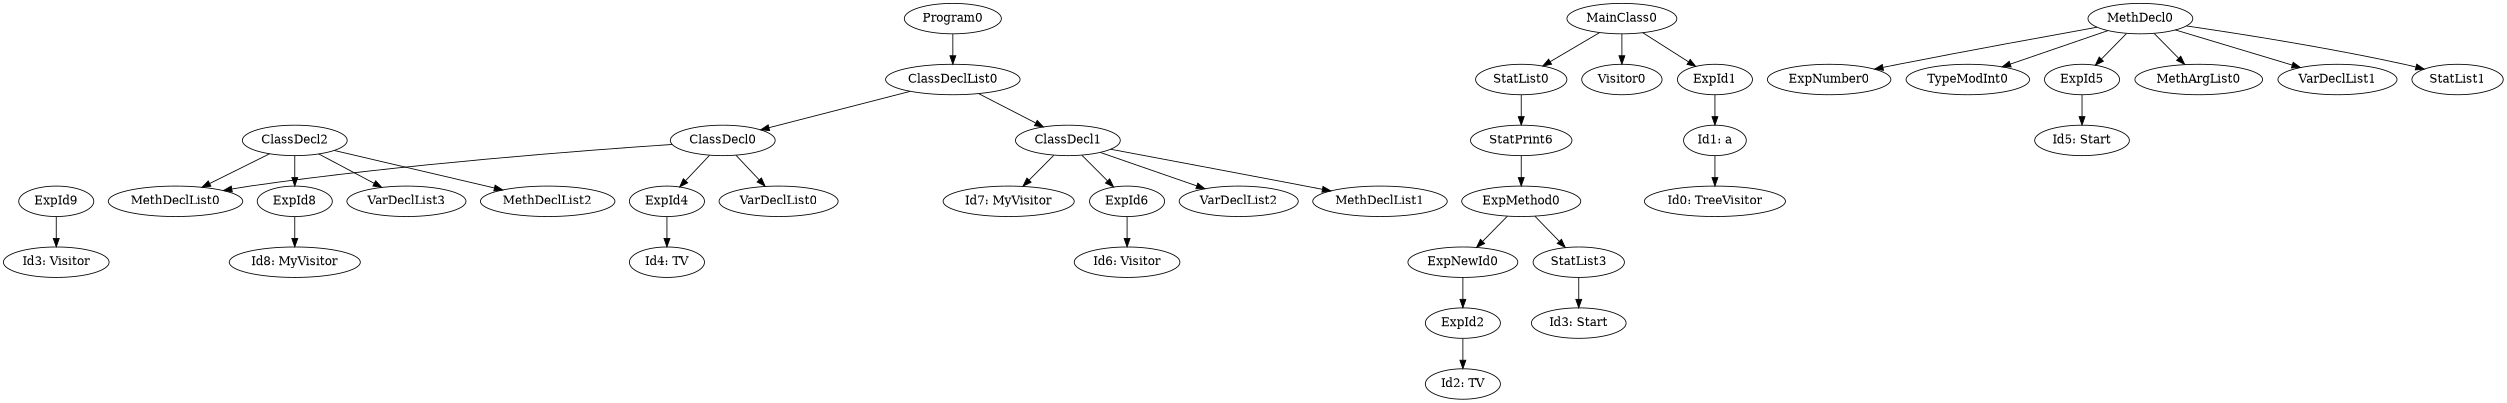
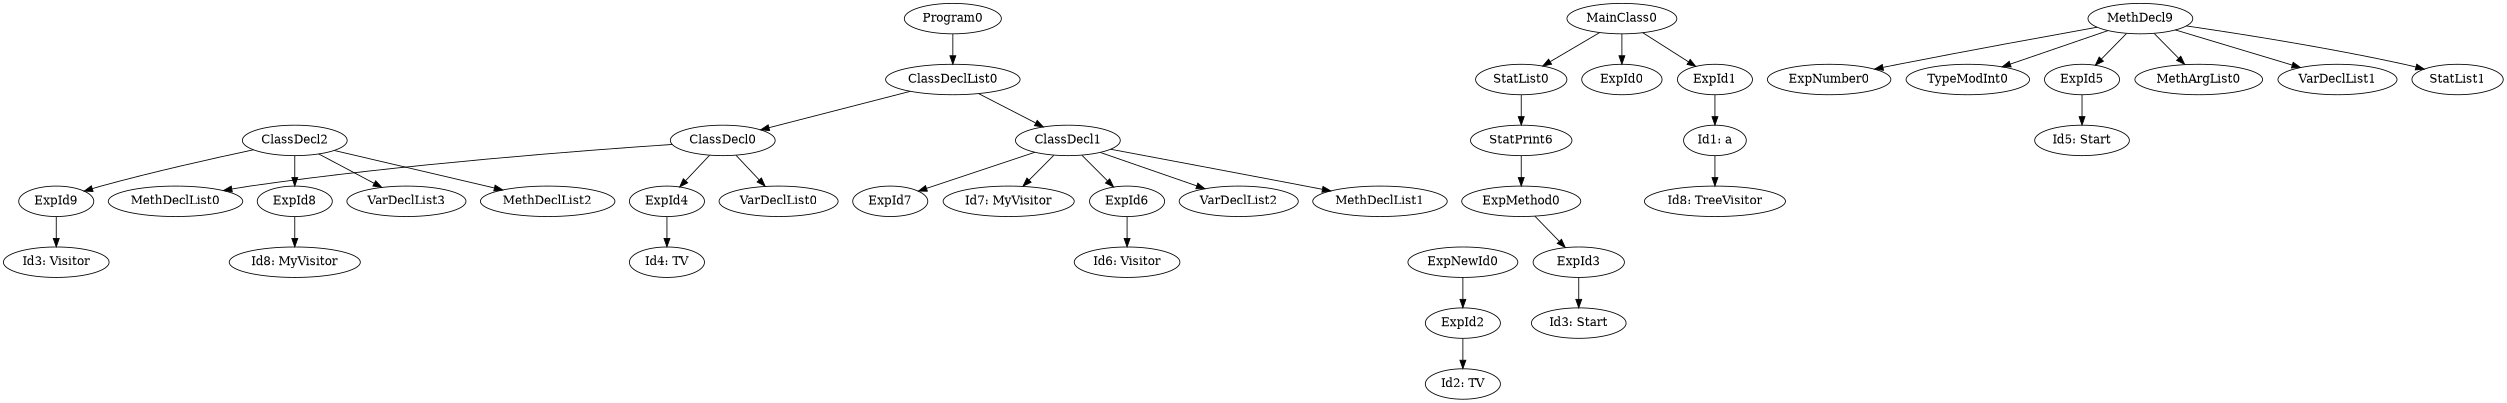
(2140, 19) -> (2140, 19)
(1622, 80) -> (1622, 80)
(240, 169) -> (173, 168)
none -> (890, 201)
(1715, 201) -> (1715, 201)
(1495, 229) -> none
(1579, 262) -> (1579, 262)
